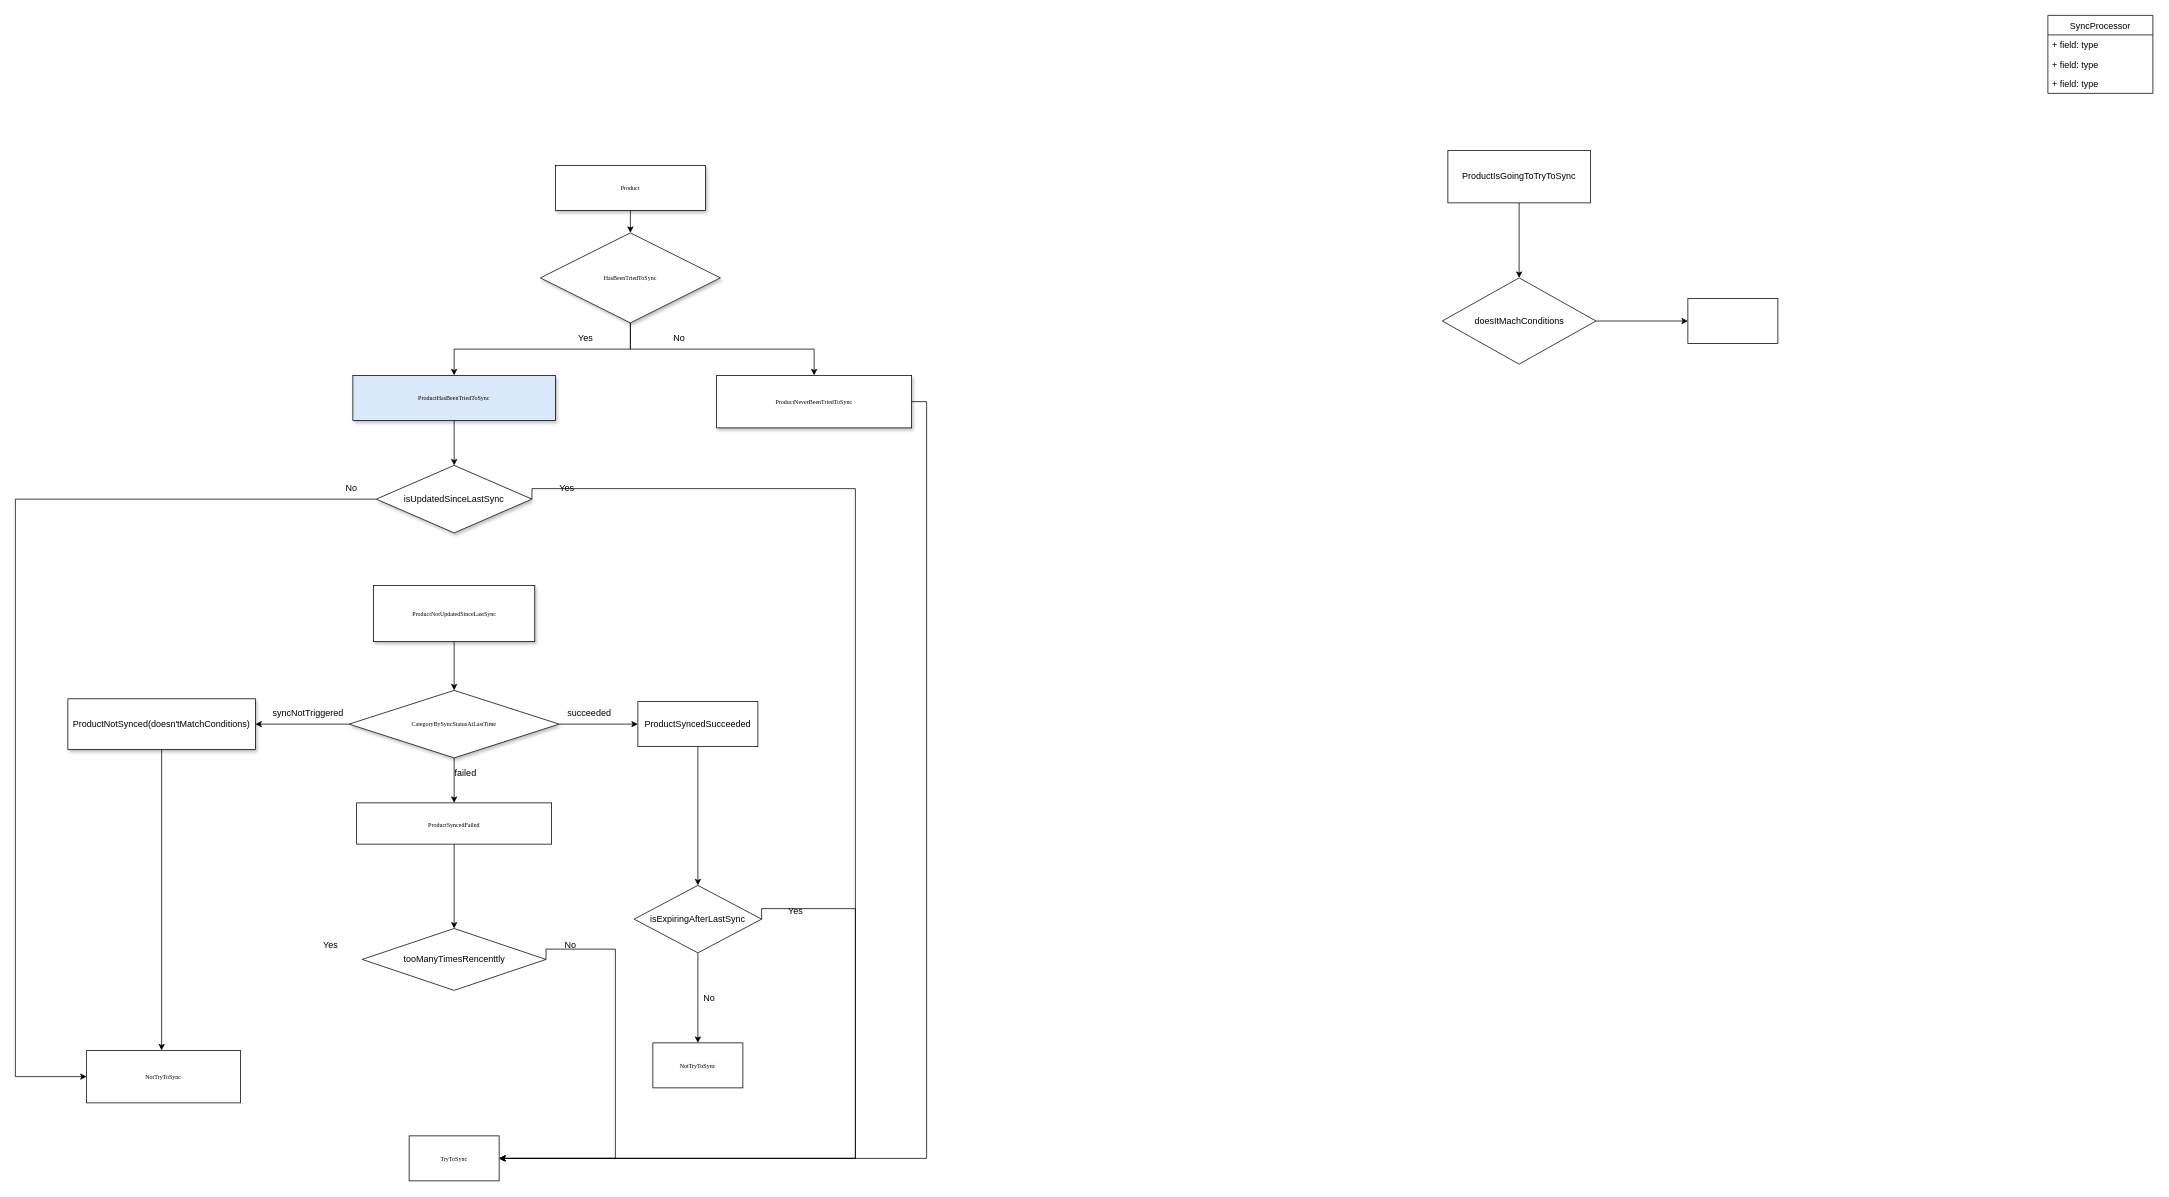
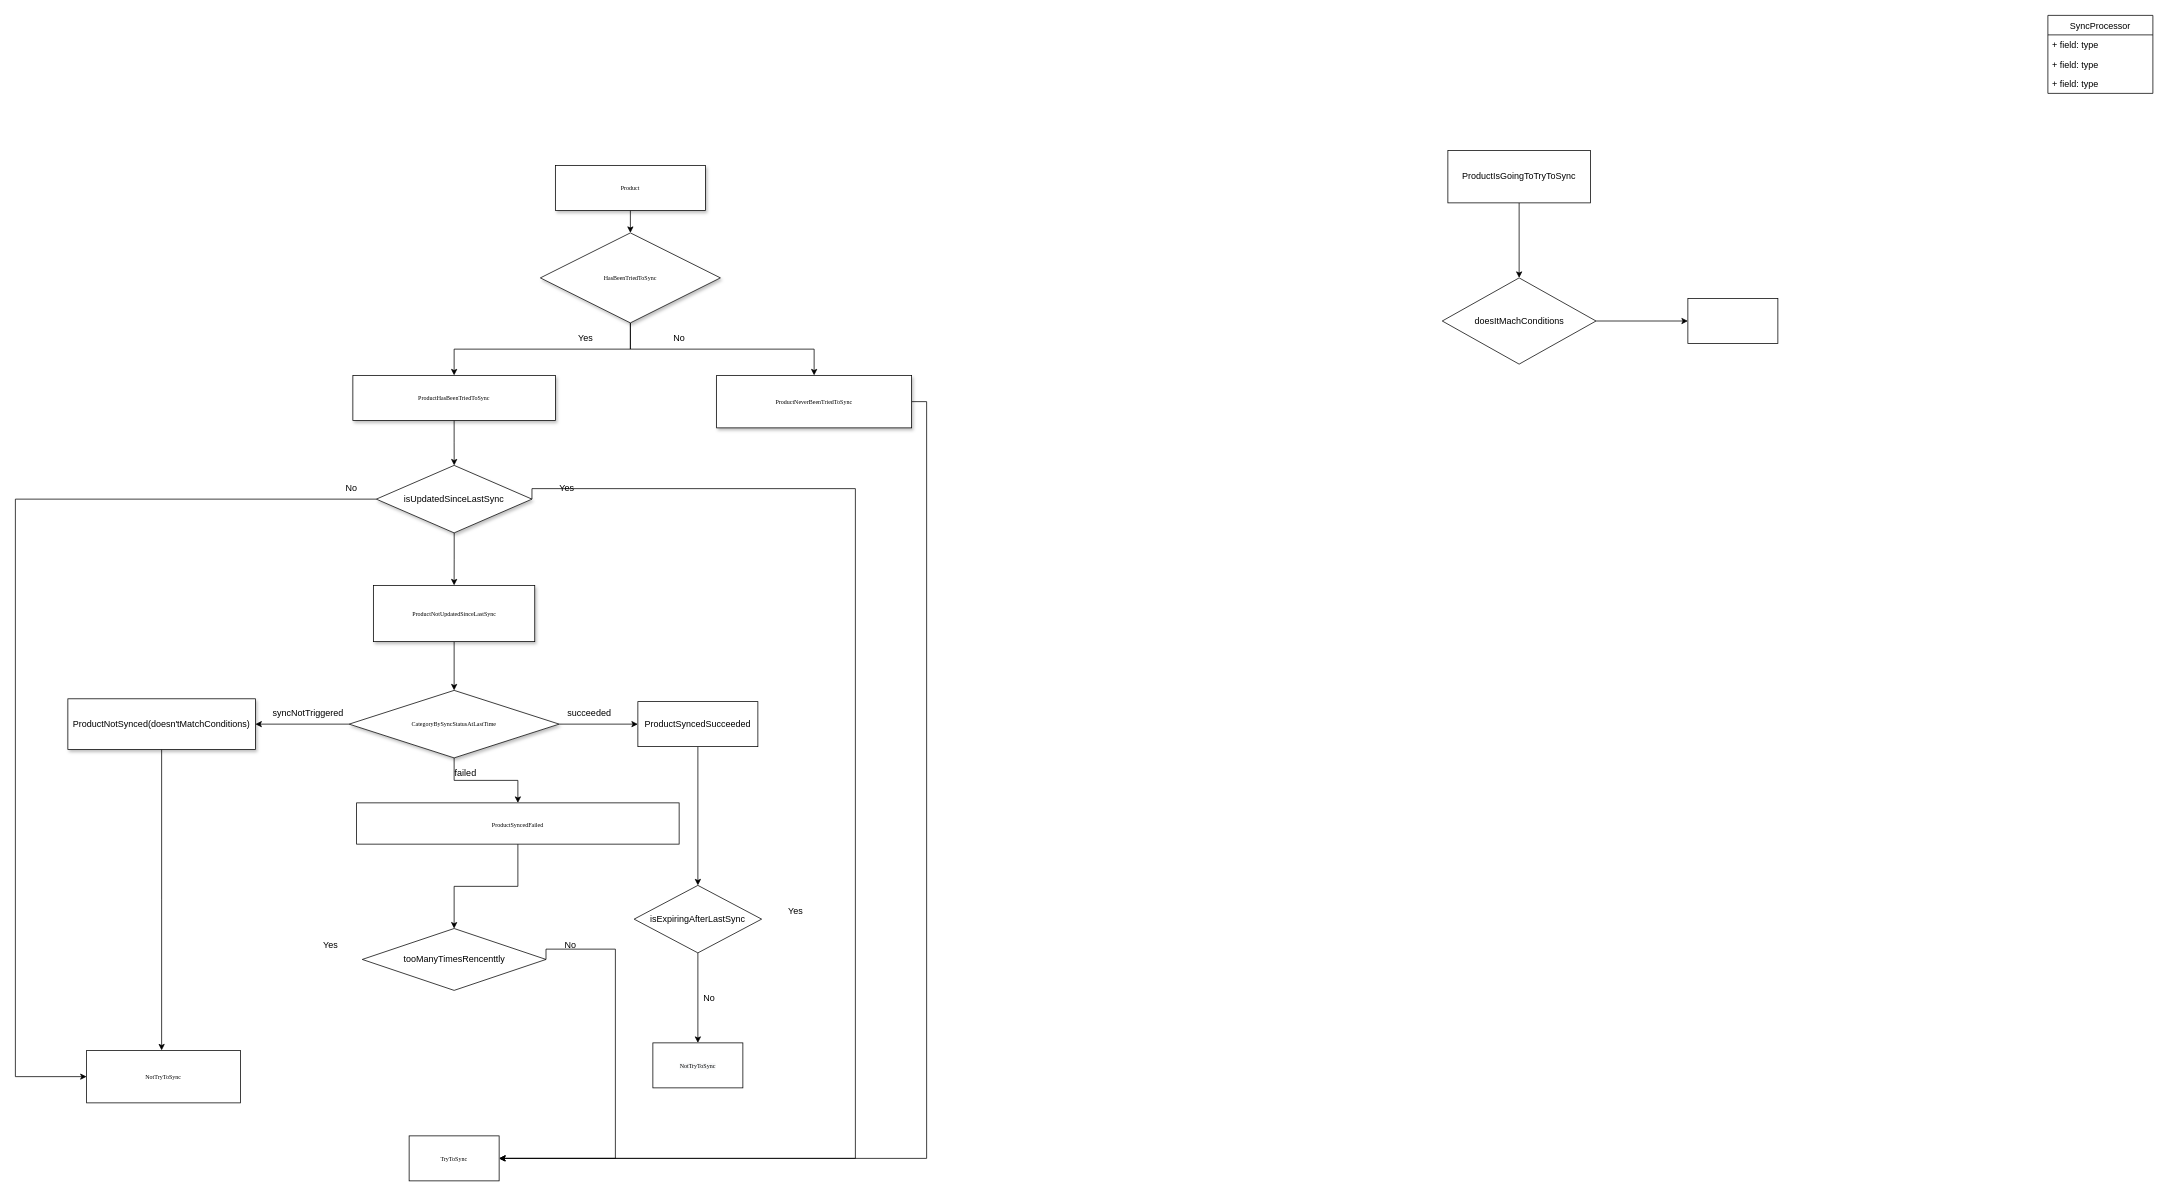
(454, 398) -> (454, 398)
none -> (454, 551)
(454, 824) -> (518, 824)
(802, 909) -> none
